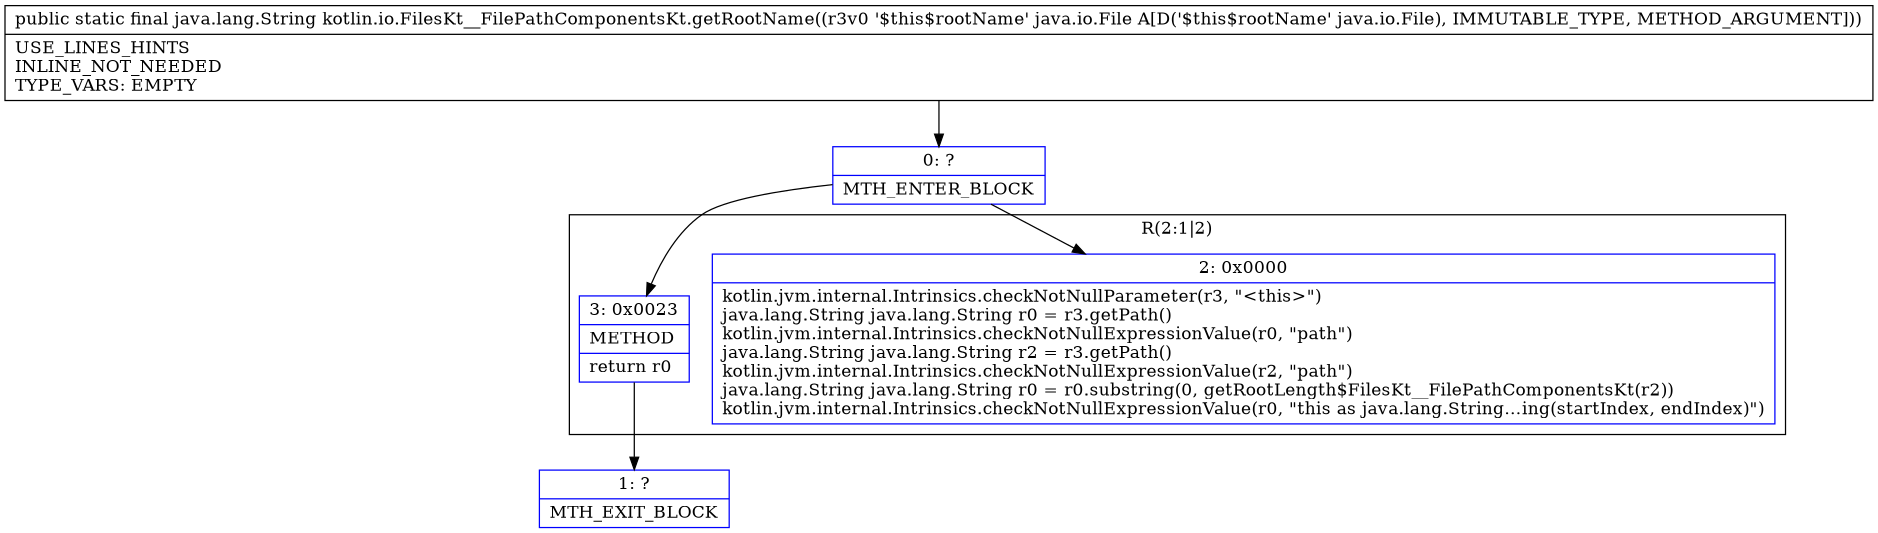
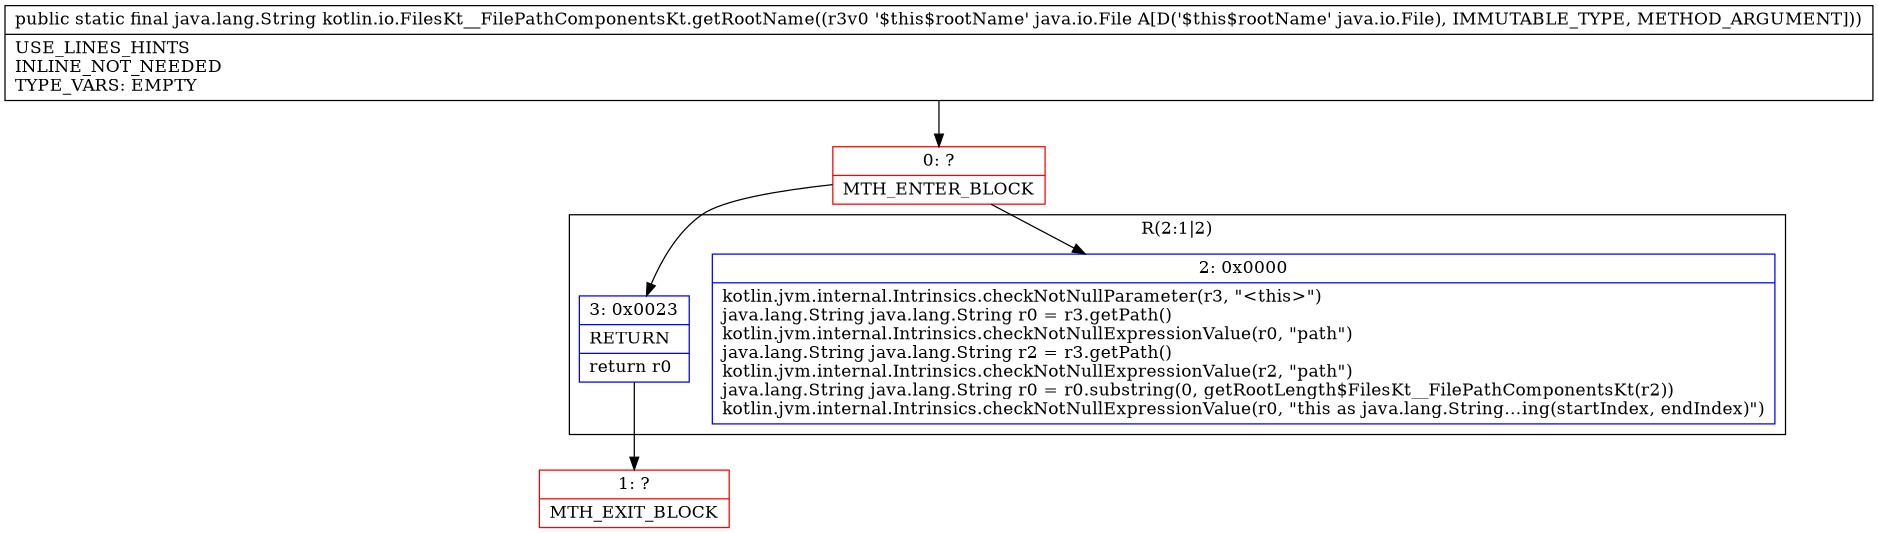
(939, 175) -> (939, 175)
(632, 338) -> (630, 338)
(634, 499) -> (634, 499)
